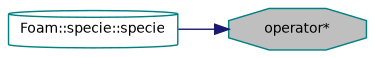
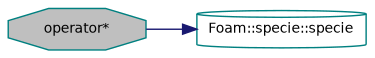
(196, 29) -> (164, 29)
